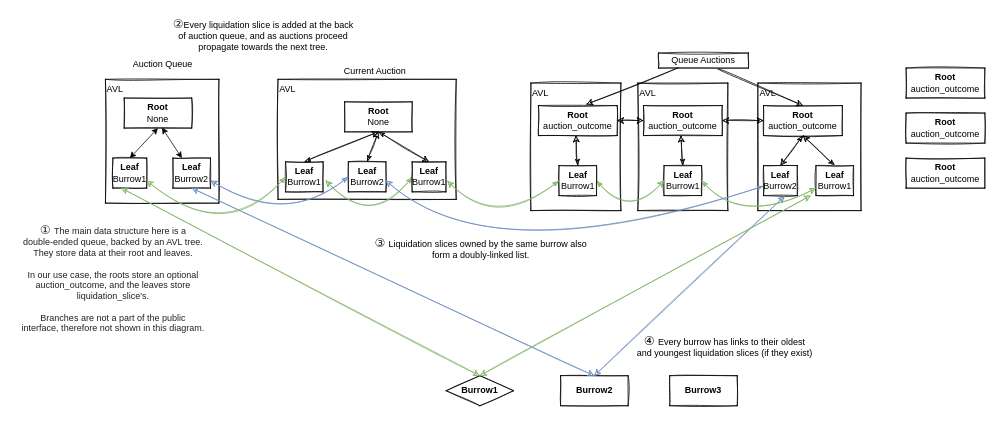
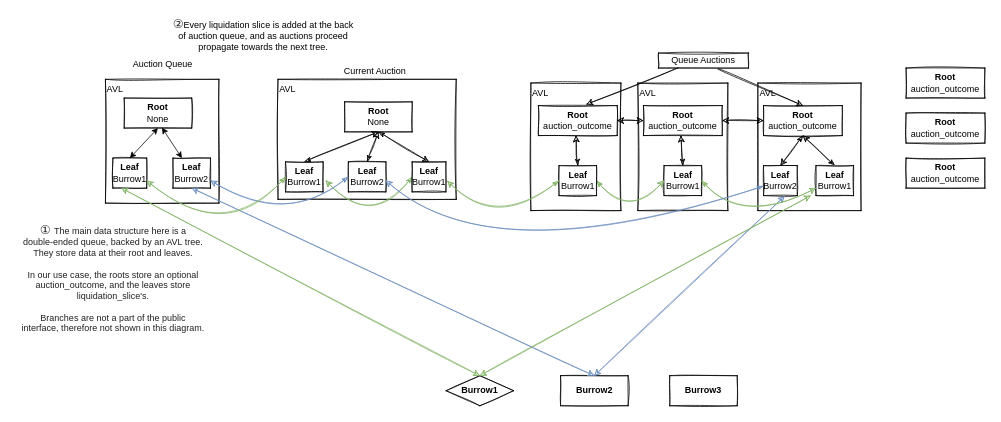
(480, 248) -> none
(724, 345) -> none
